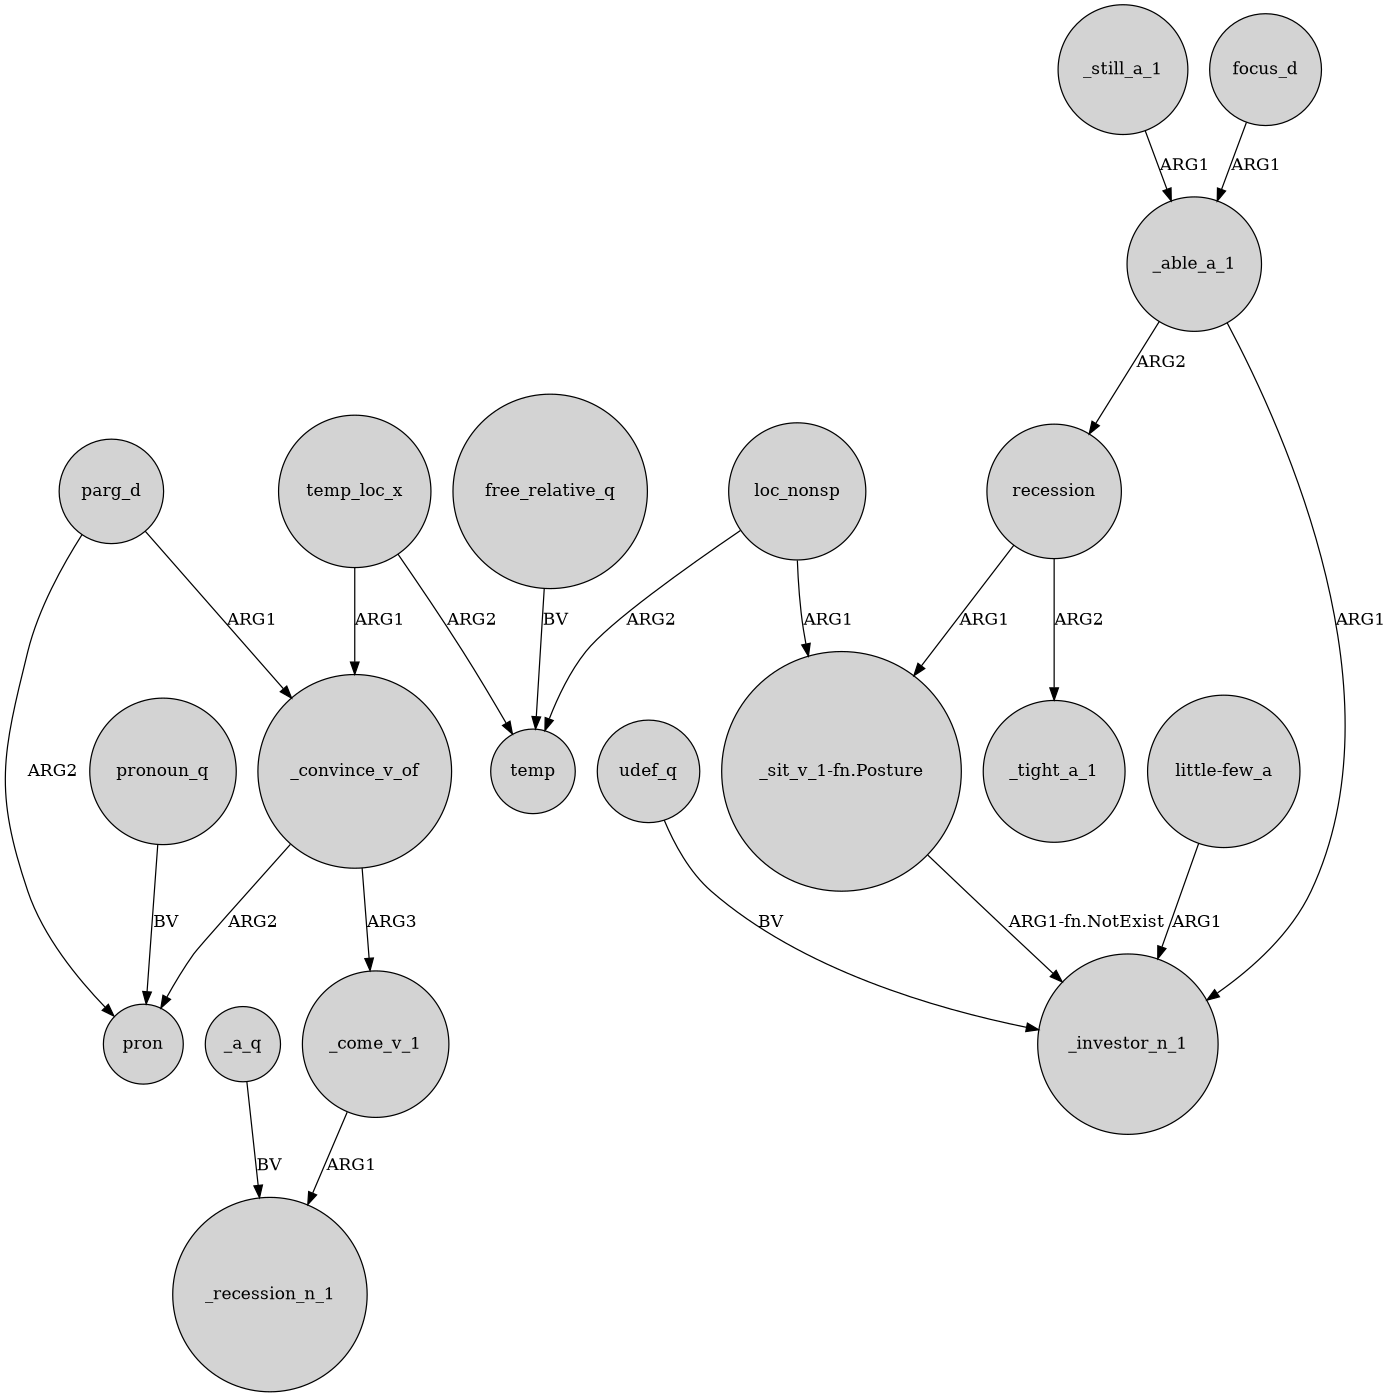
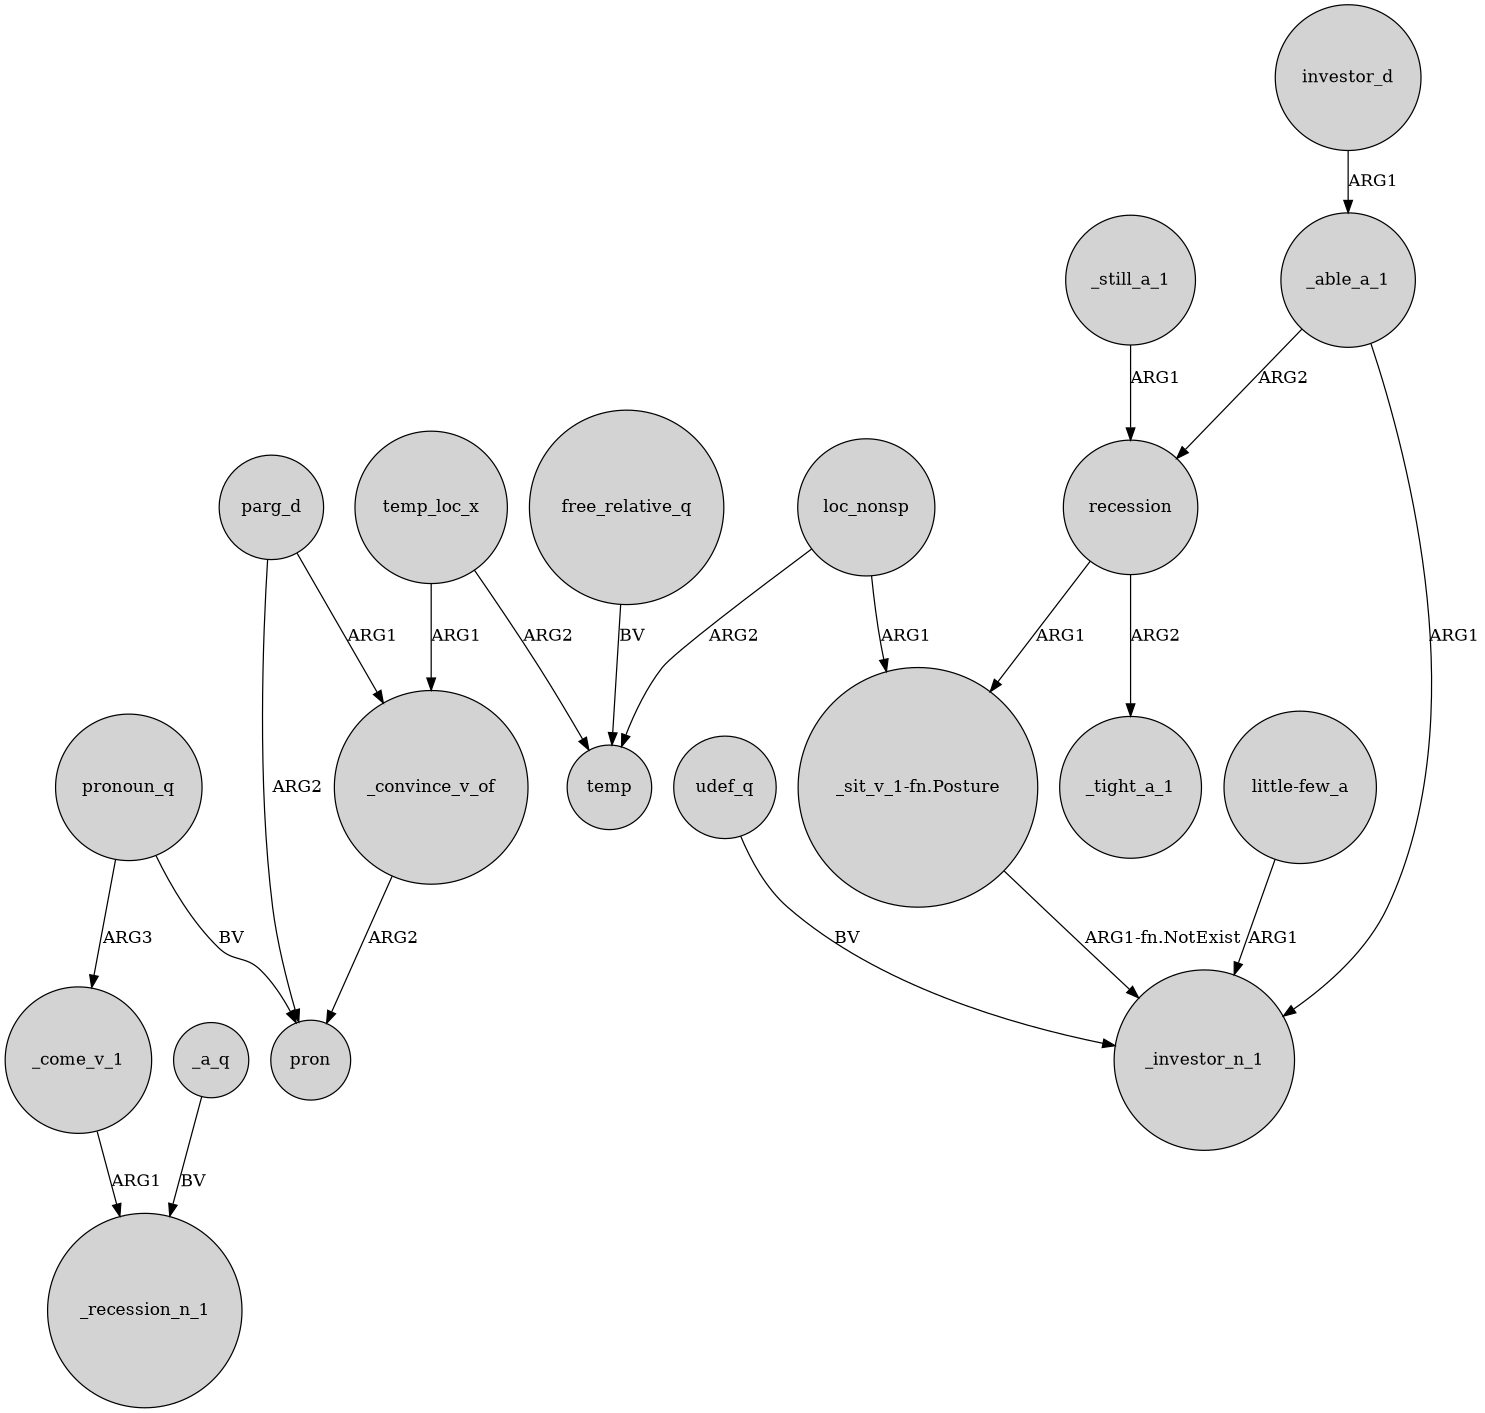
(1266, 70) -> (1348, 78)
(1156, 160) -> (1131, 386)
(366, 913) -> (105, 918)
